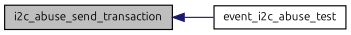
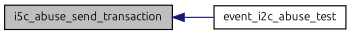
(89, 17) -> (89, 17)
